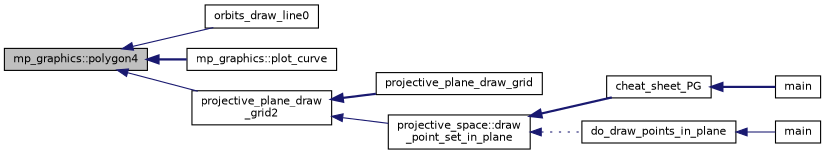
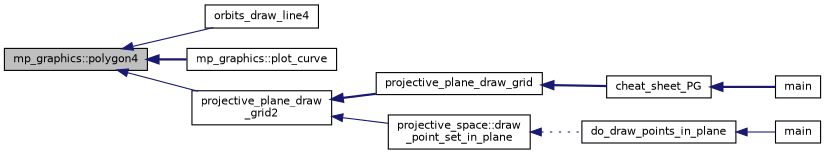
(262, 16) -> (262, 16)
(576, 105) -> (580, 86)
